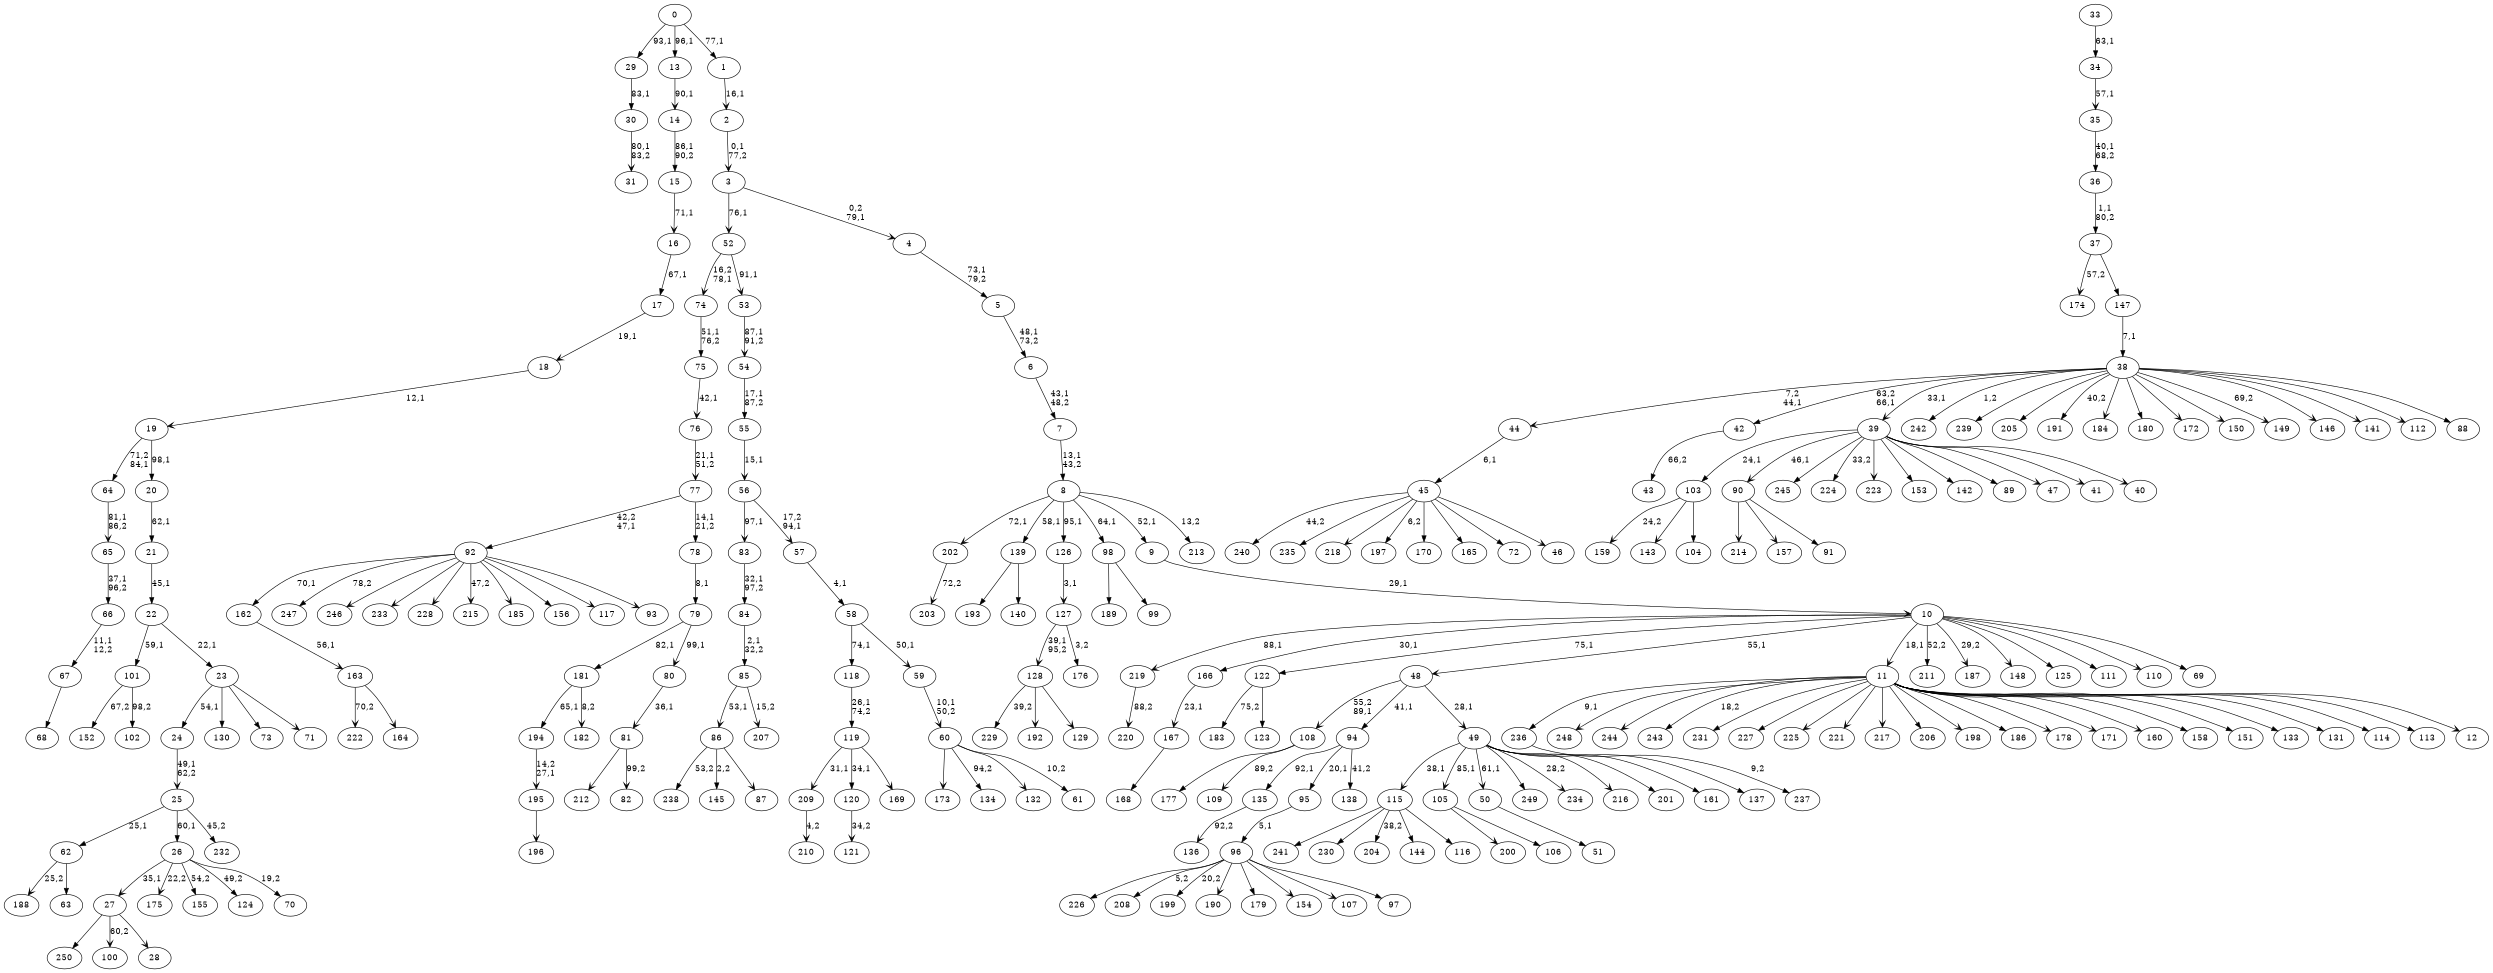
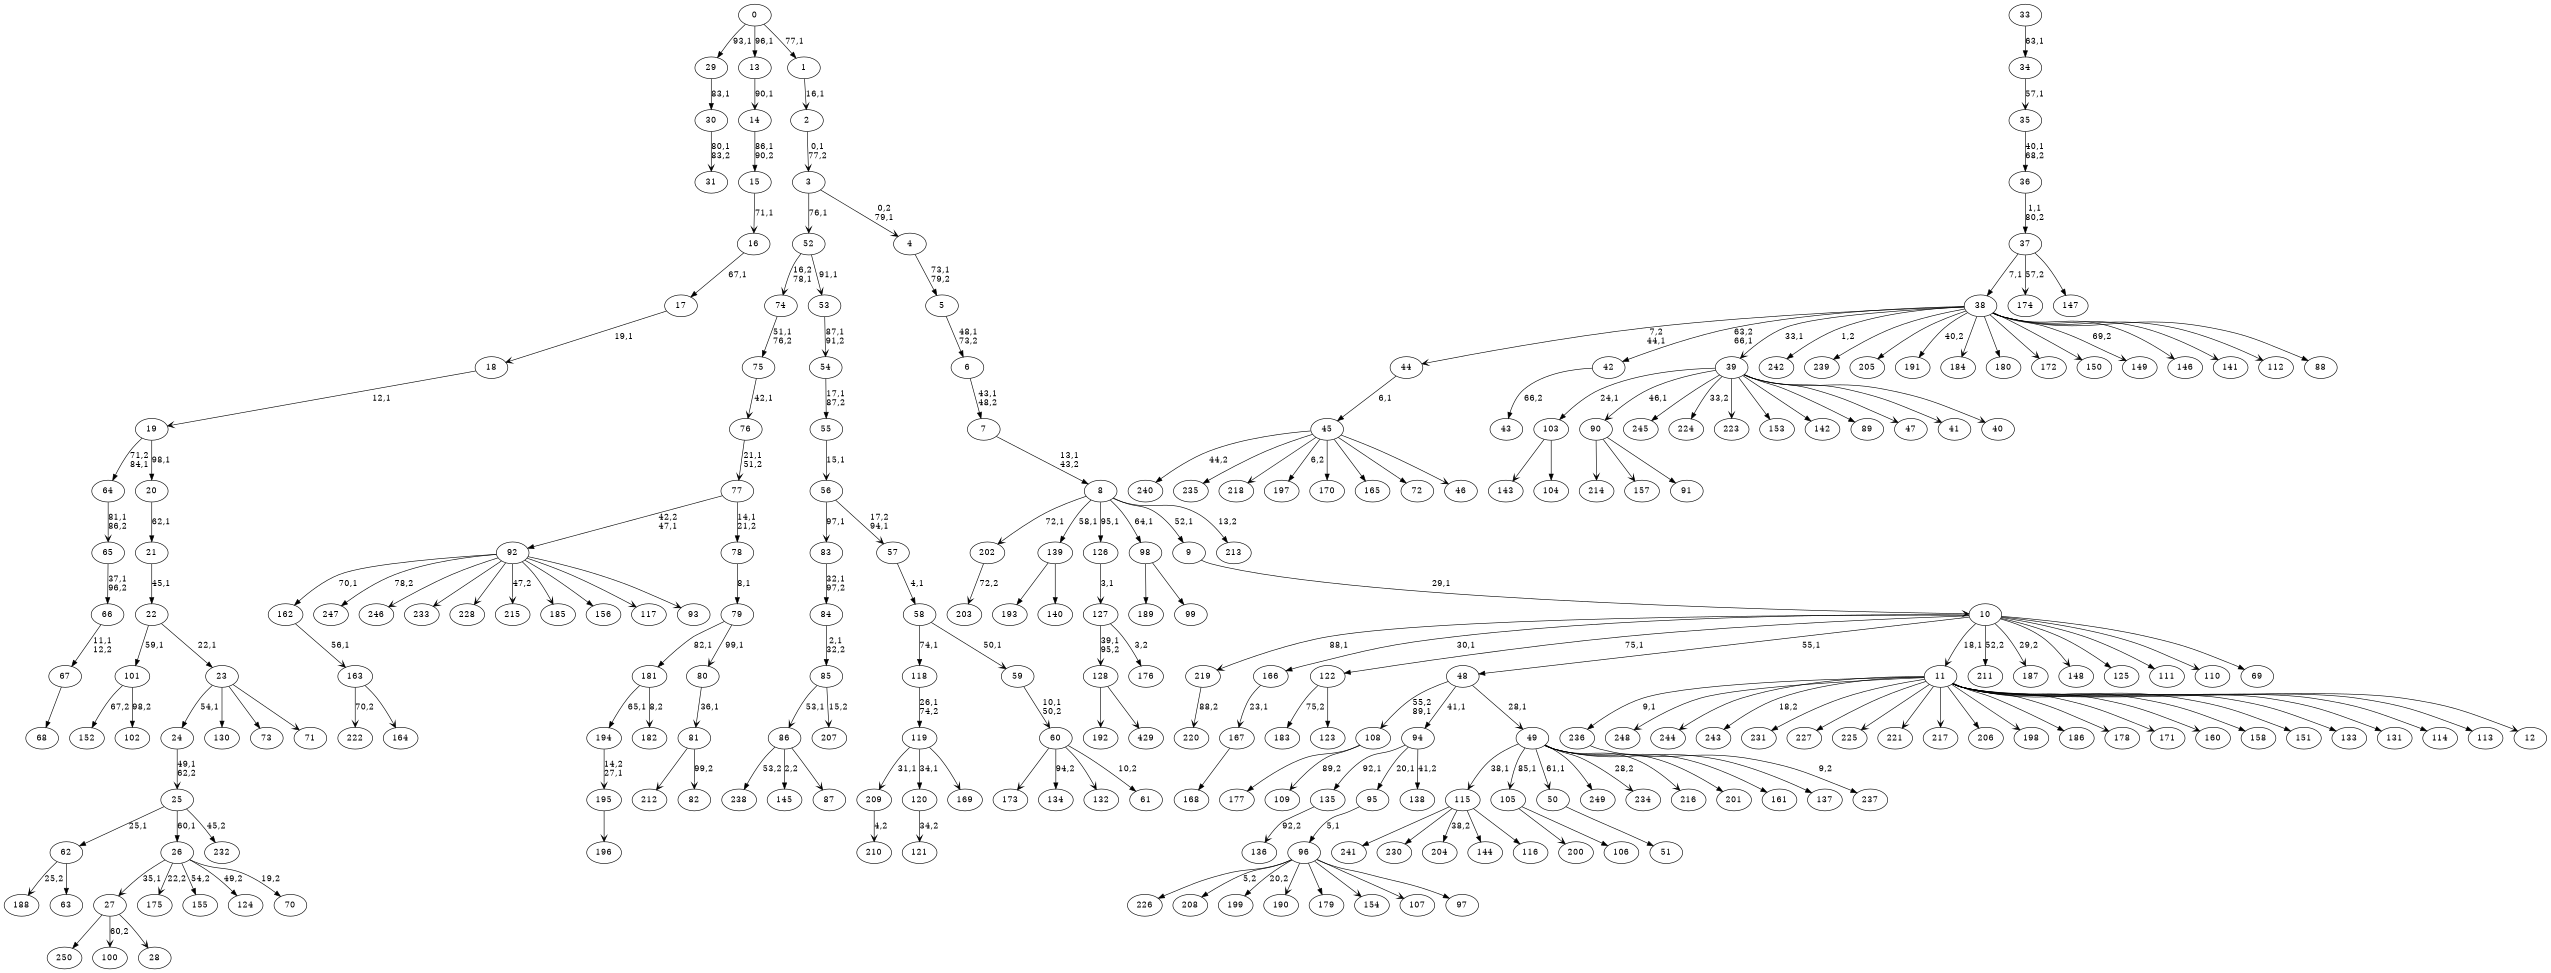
(2123, 334) -> (2004, 272)
(1603, 553) -> none
(1675, 645) -> (1727, 645)
(990, 738) -> none
(1081, 738) -> (1146, 738)
